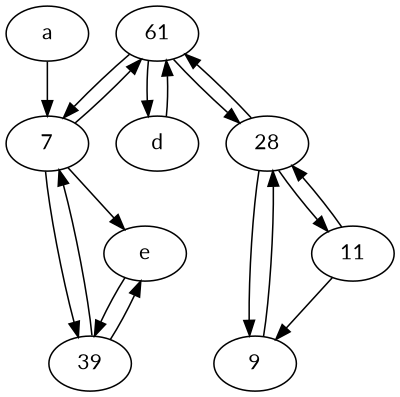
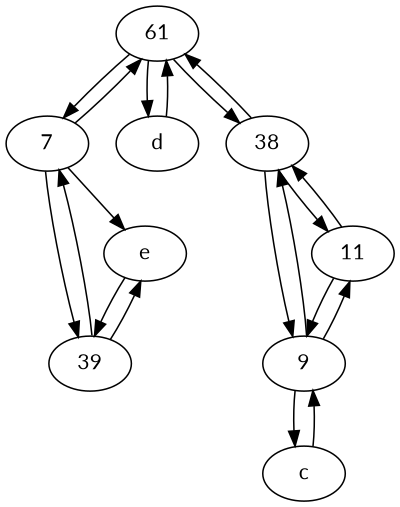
(47, 34) -> none
(267, 144) -> (267, 144)
none -> (334, 318)
none -> (304, 474)
